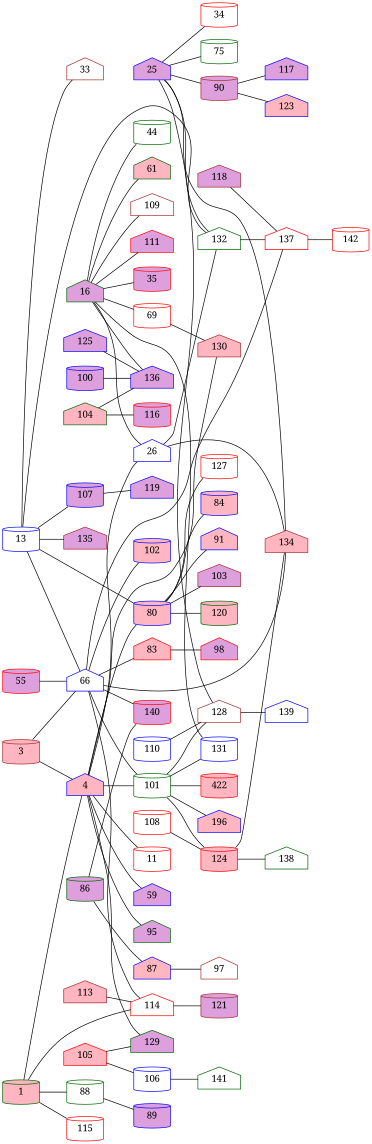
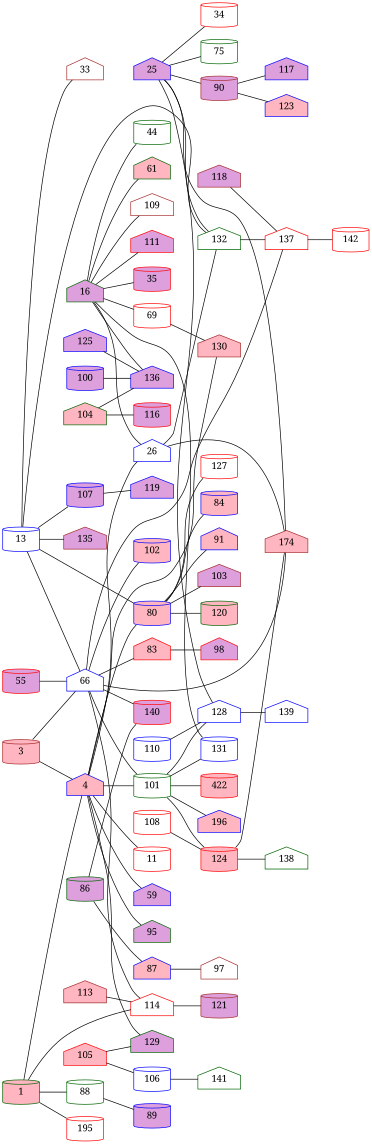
(286, 543) -> (286, 543)
(219, 712) -> (219, 712)
(85, 1129) -> (85, 1129)
